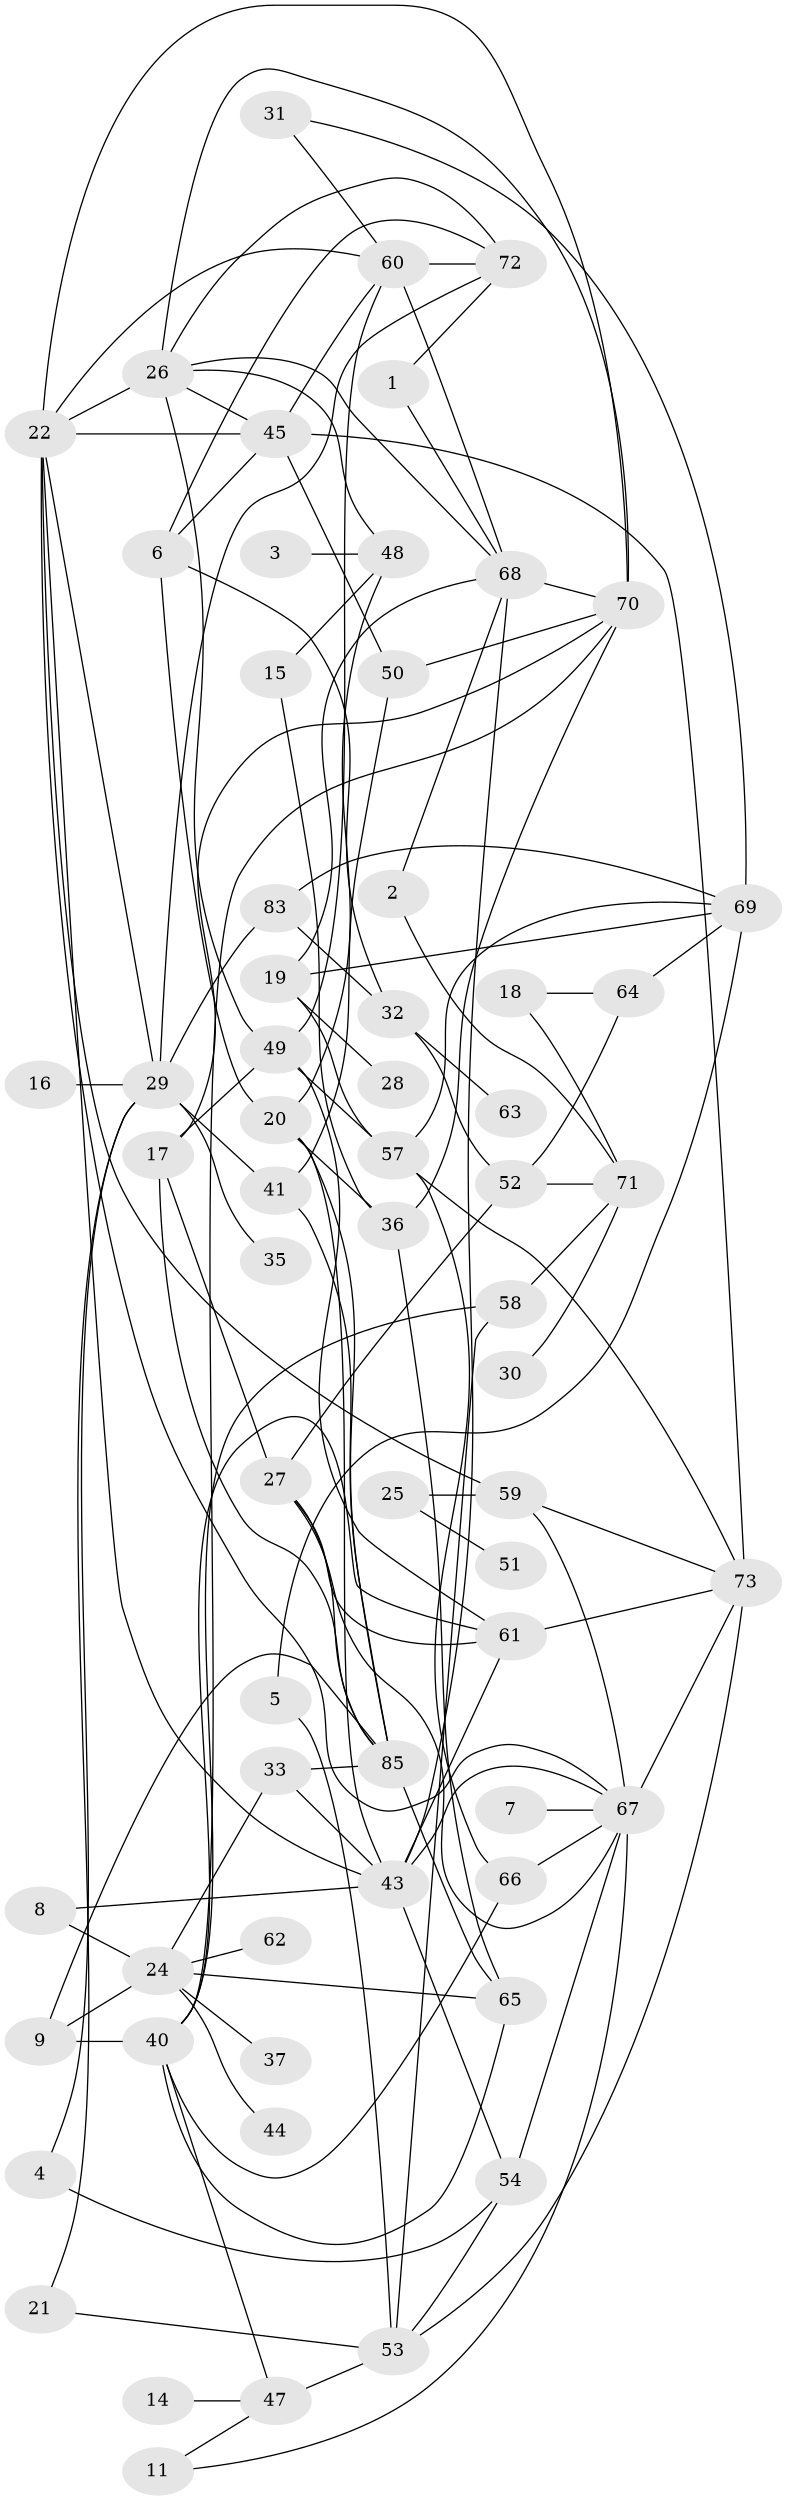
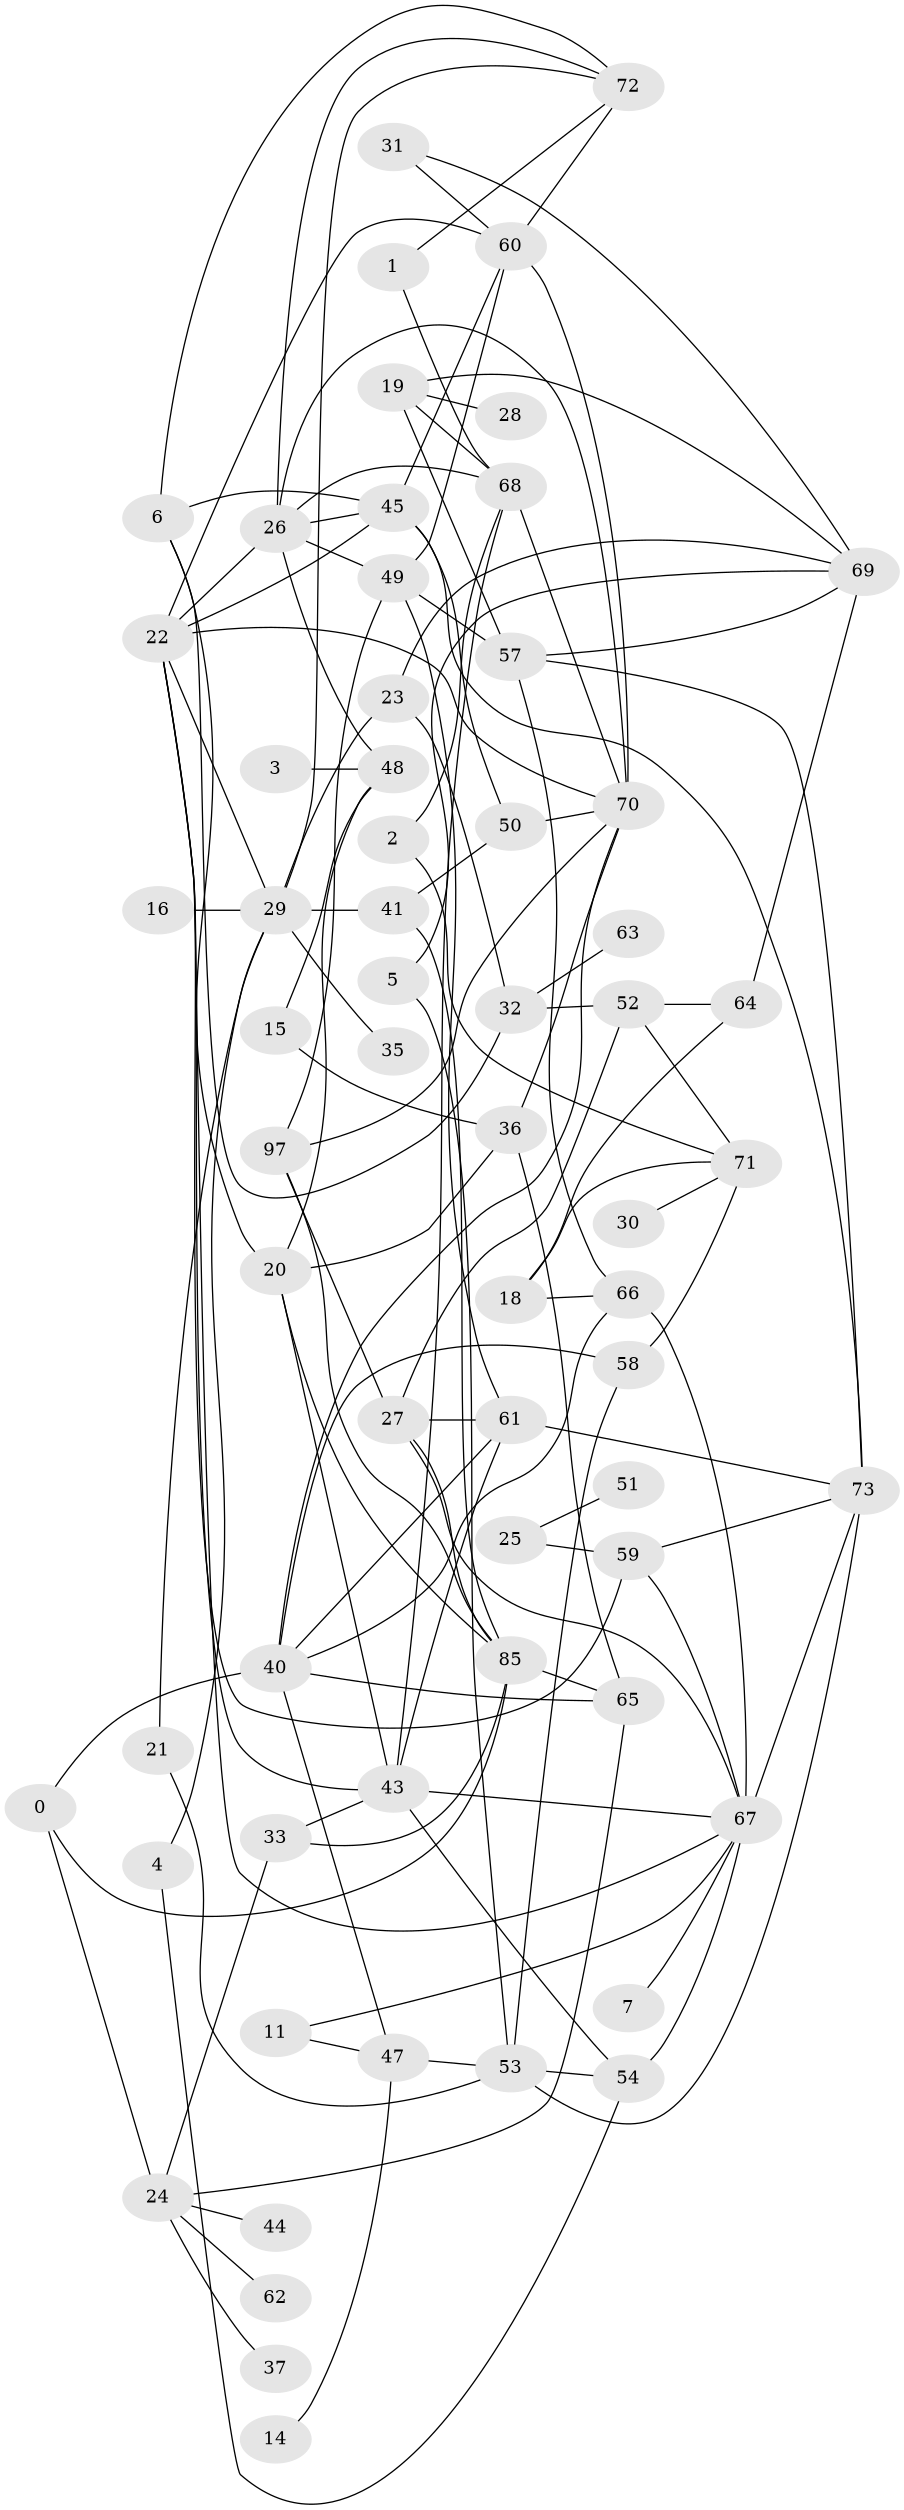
(454, 419) -> (609, 517)
(276, 908) -> (393, 699)
(158, 1155) -> (276, 1151)
none -> (570, 1297)
(41, 1911) -> none
(41, 2041) -> (41, 1808)
